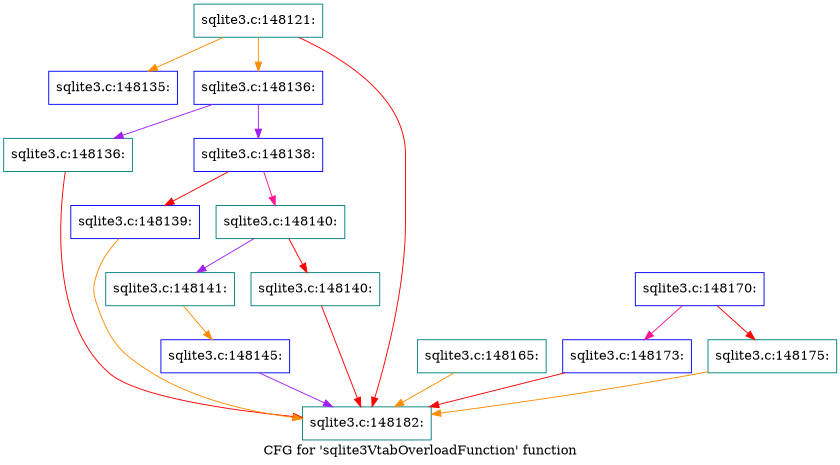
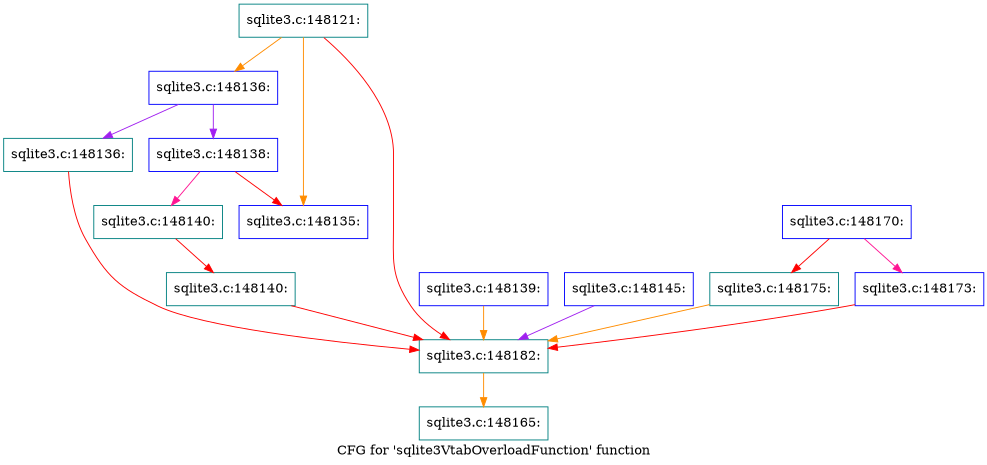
(201, 186) -> (255, 186)
(170, 289) -> none
(429, 387) -> (484, 385)
